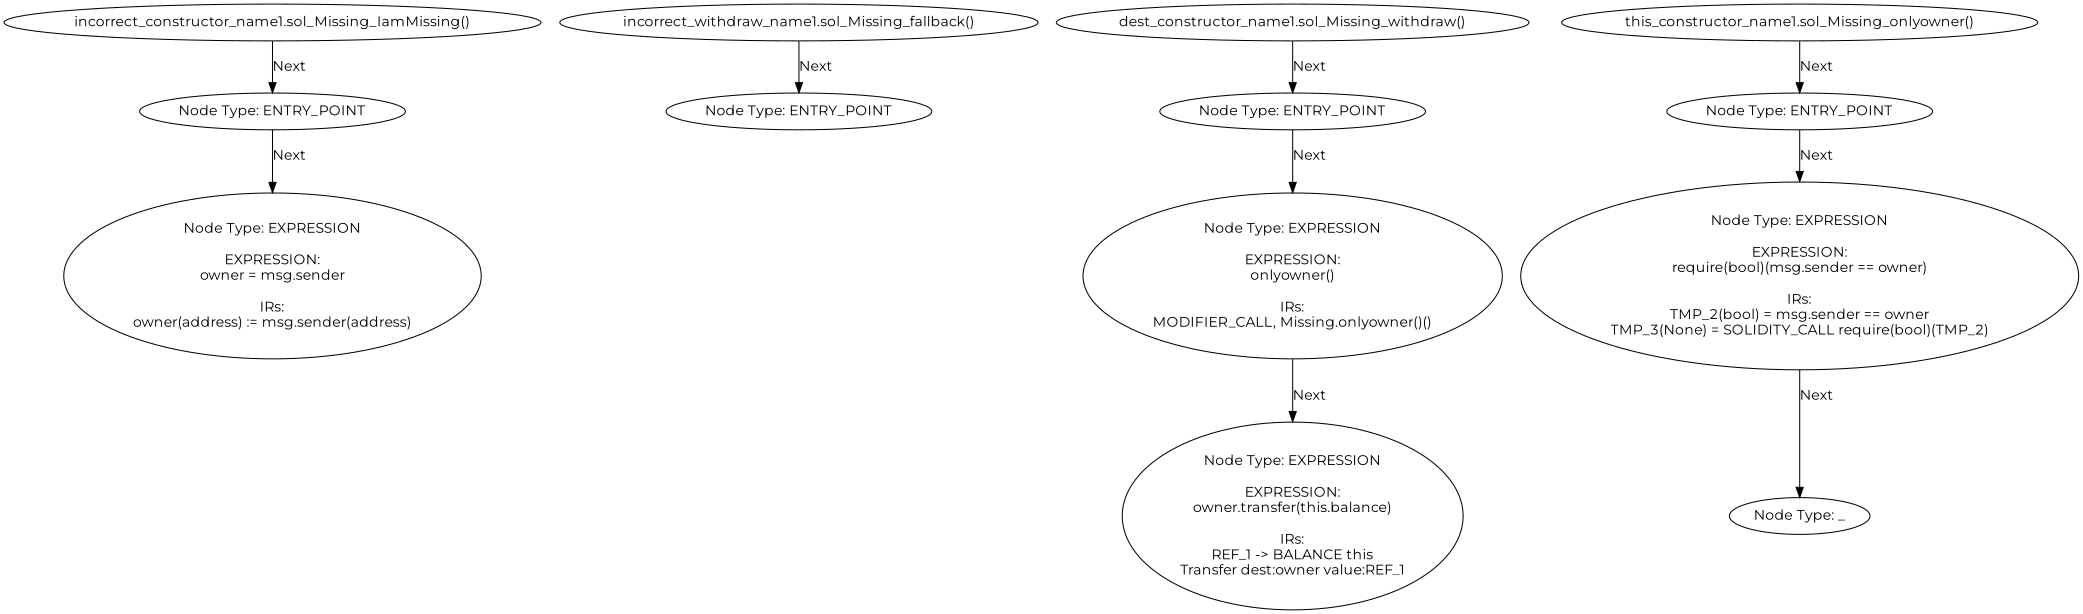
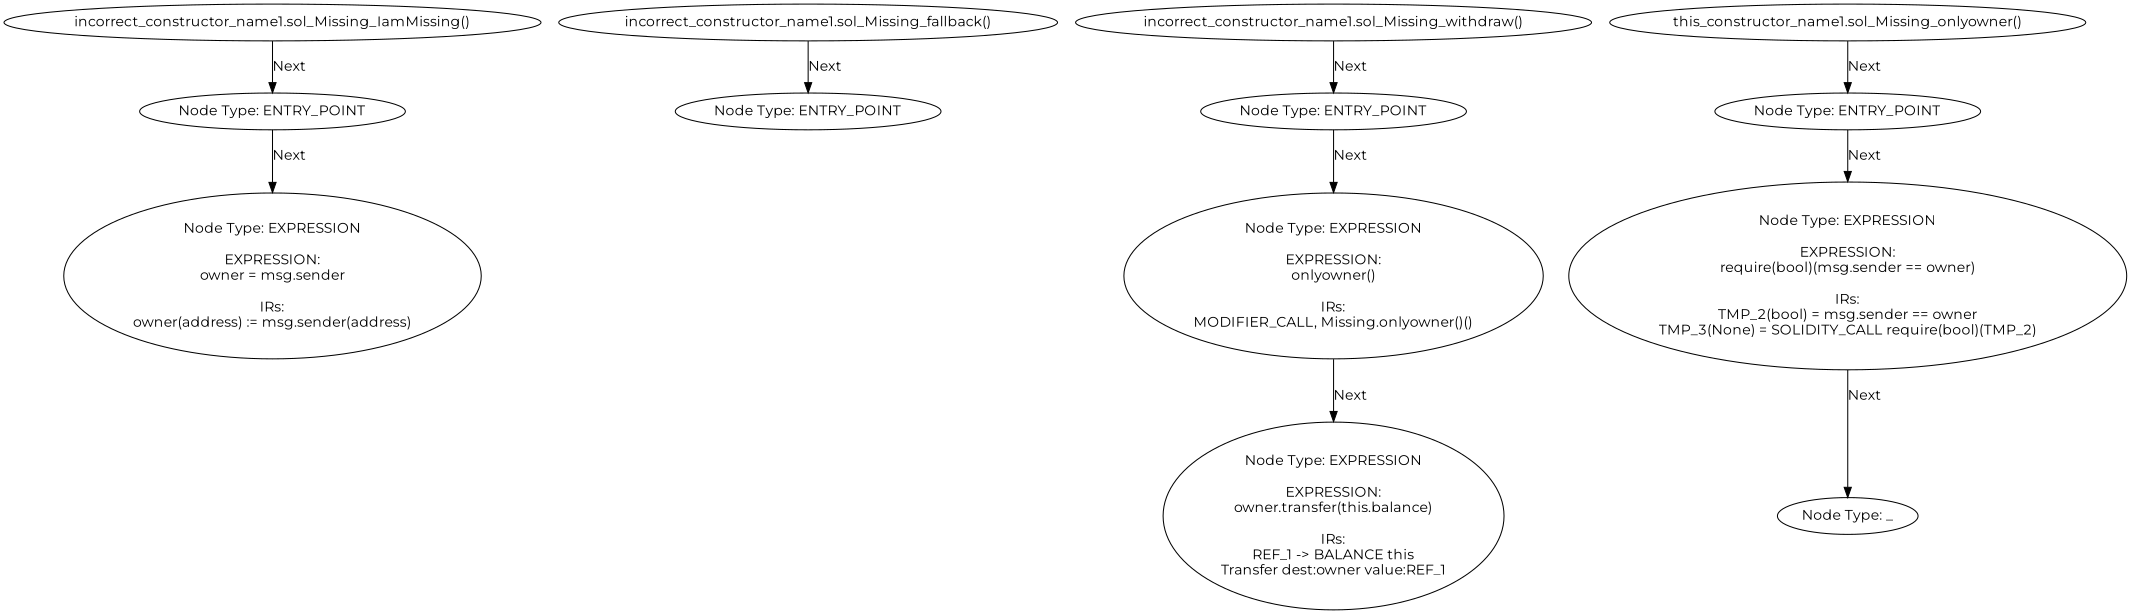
(799, 22) -> (808, 22)
(1293, 22) -> (1334, 22)
